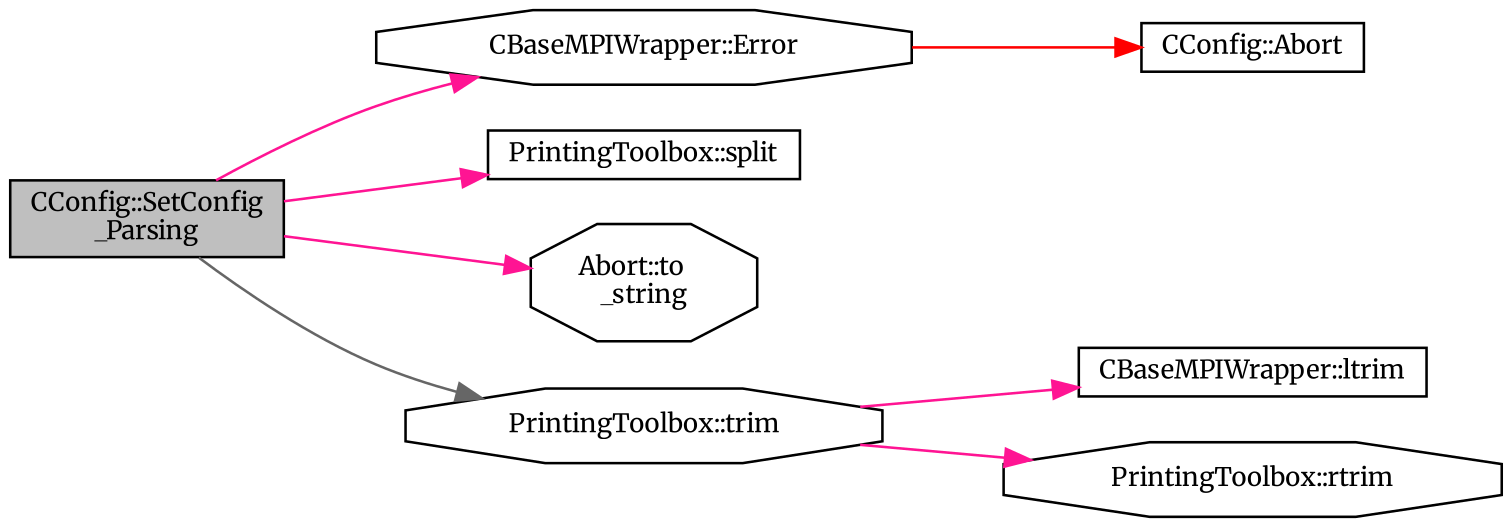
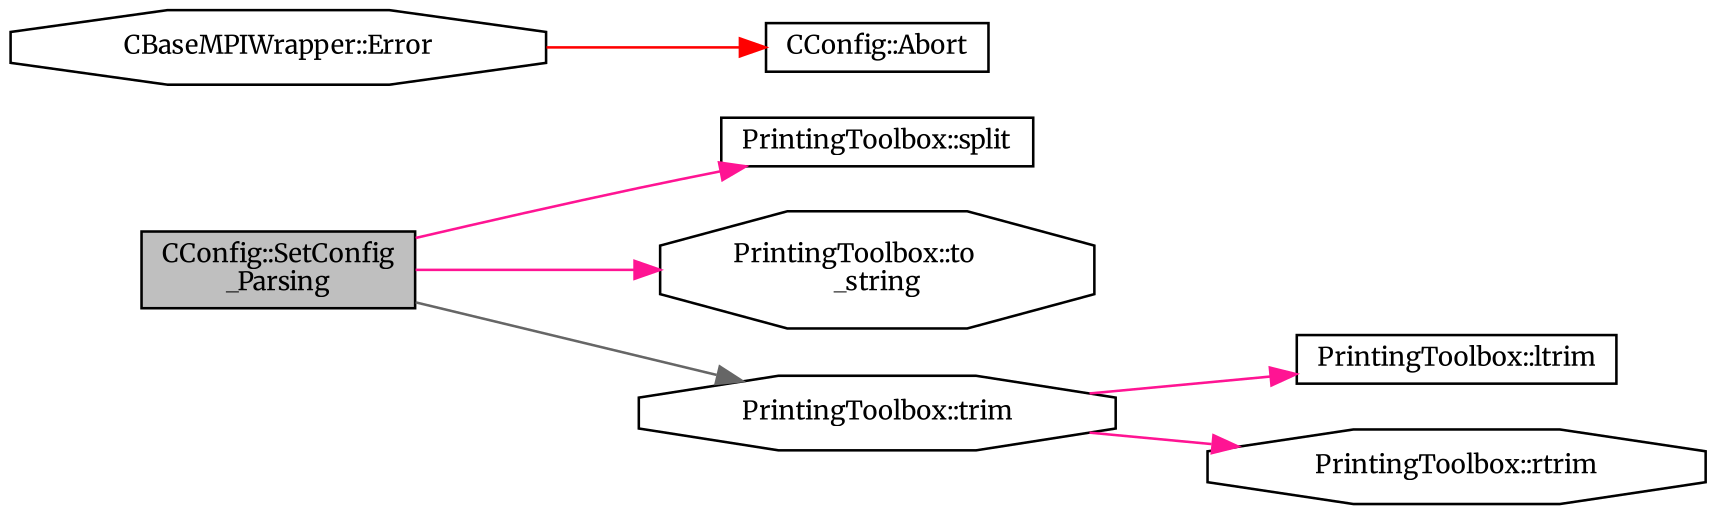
(331, 124) -> none
(644, 283) -> (877, 270)
(1253, 372) -> (1457, 359)
